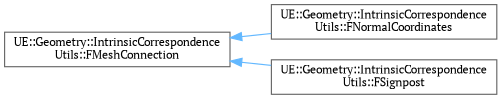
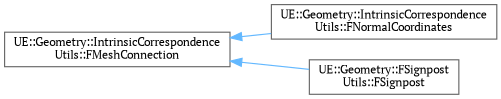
(384, 77) -> (384, 77)
